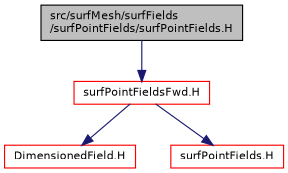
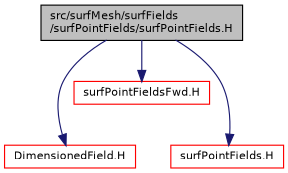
(110, 121) -> (65, 79)
(180, 121) -> (218, 78)
